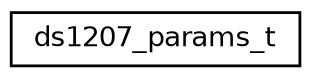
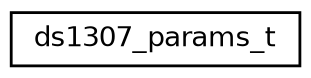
(156, 39) -> (156, 39)
